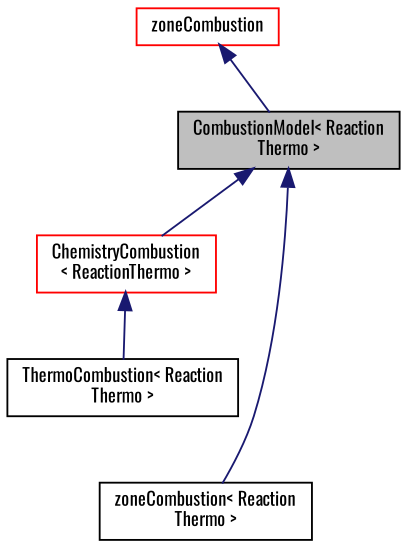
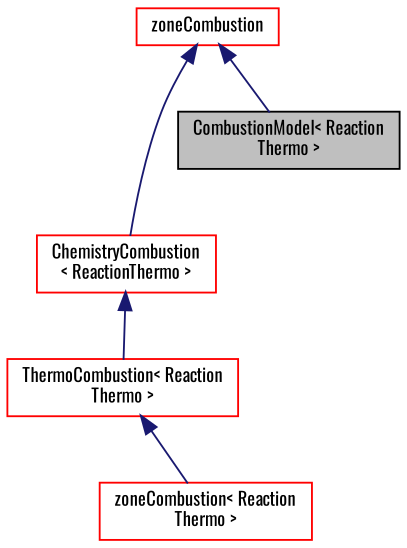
(200, 208) -> (150, 145)
(272, 340) -> (170, 457)
(123, 388) -> (123, 388)
(206, 511) -> (206, 511)
